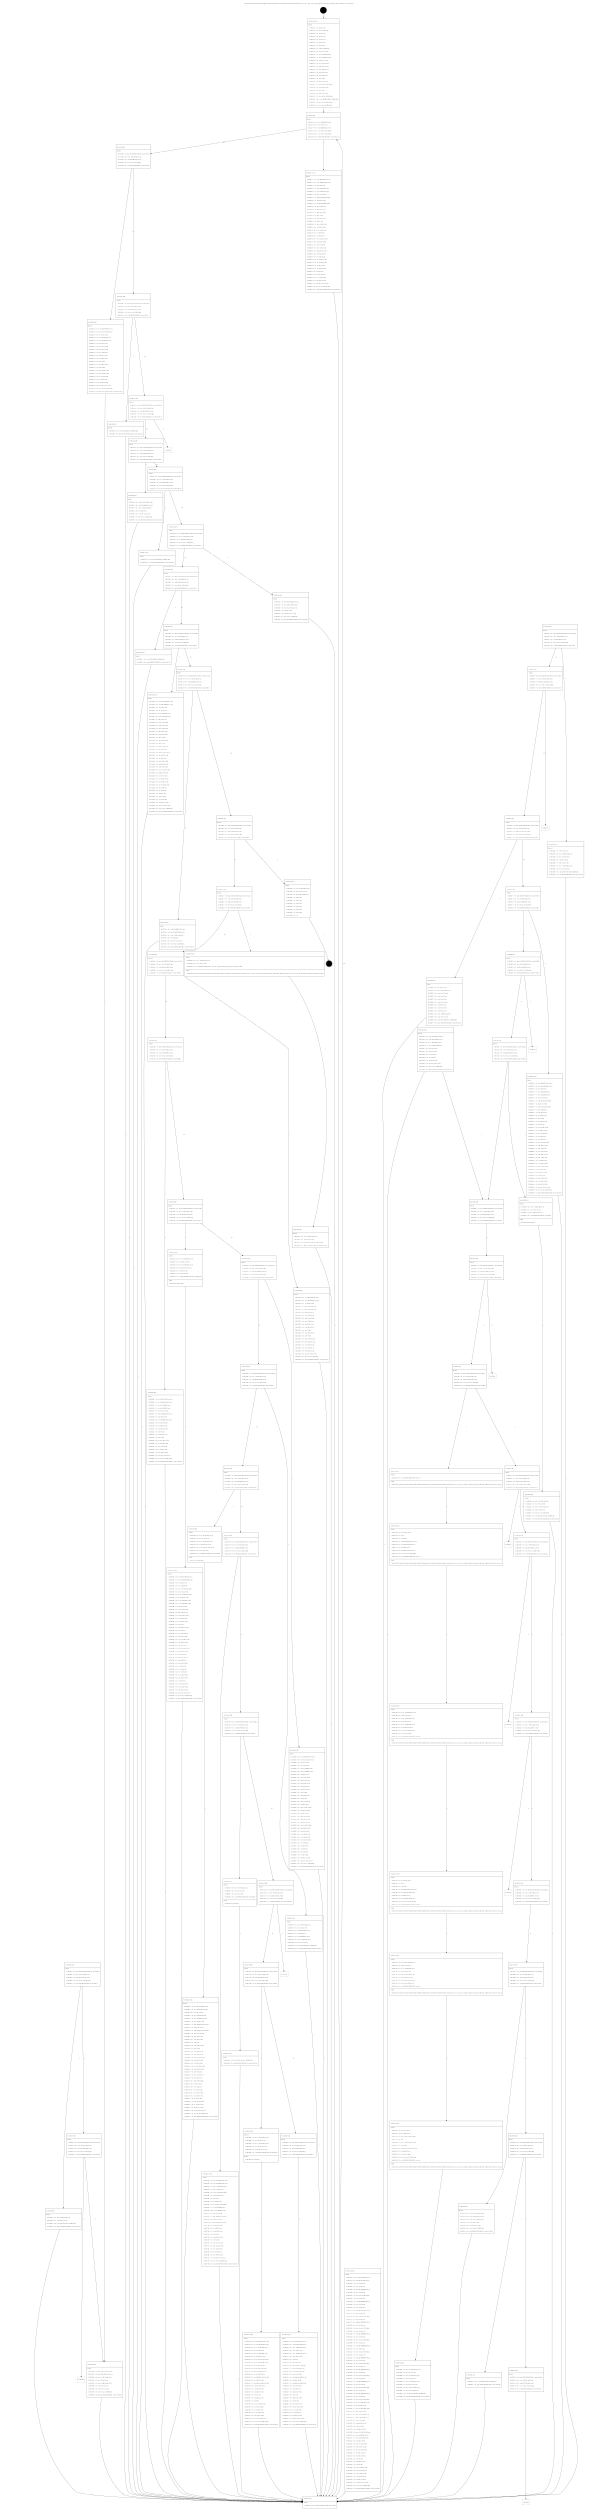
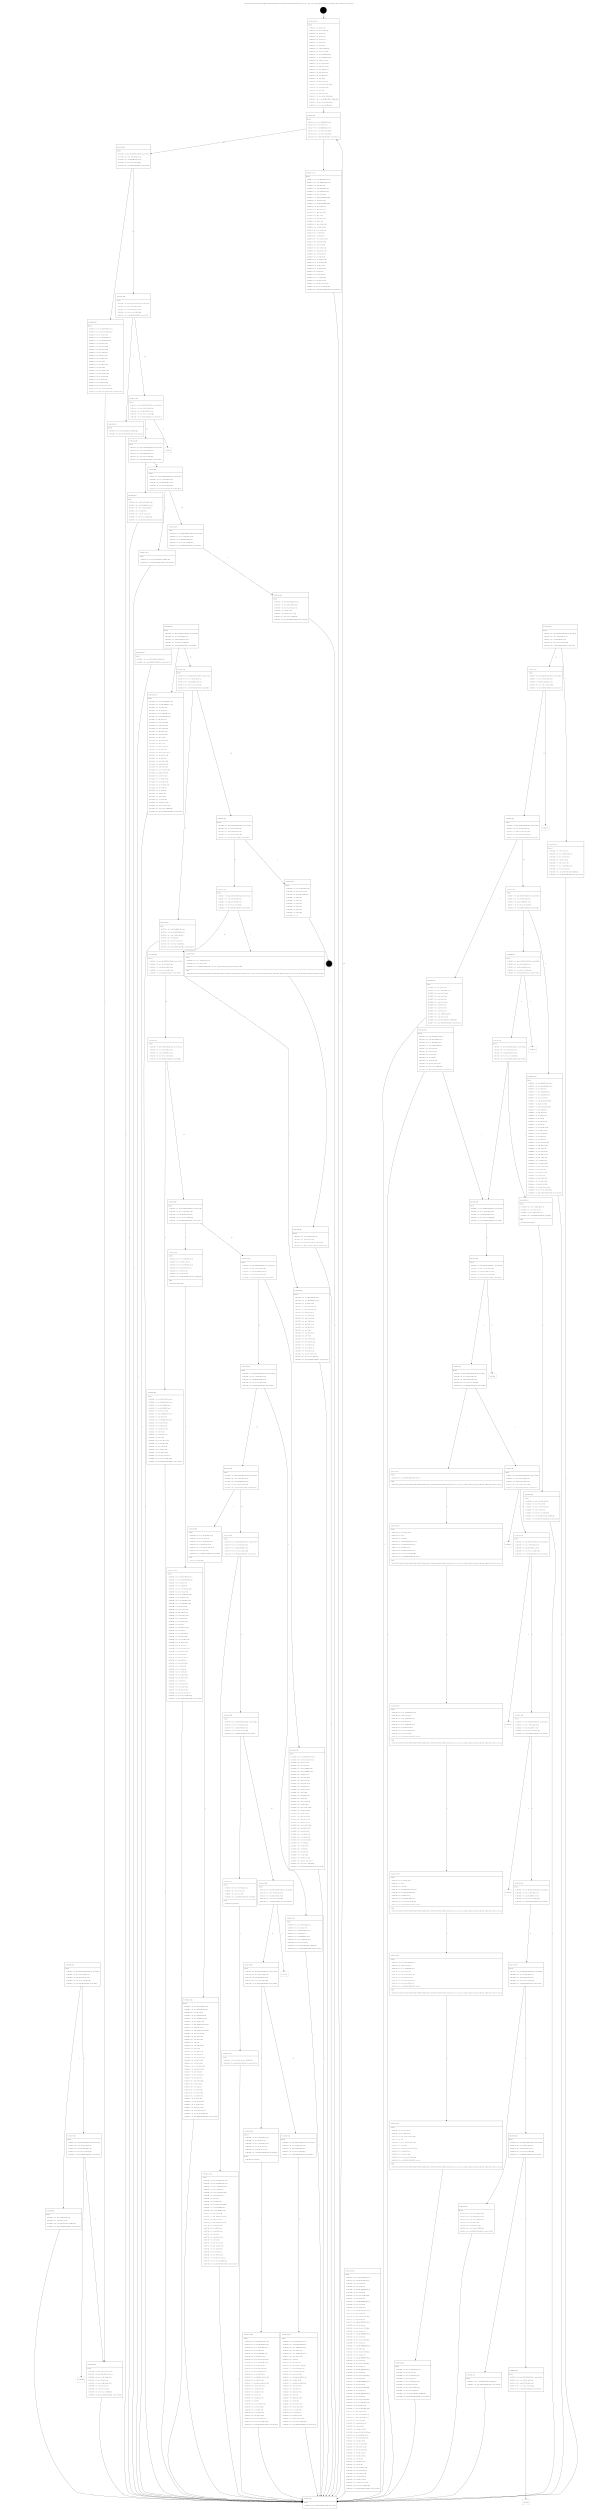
(181, 579) -> none
